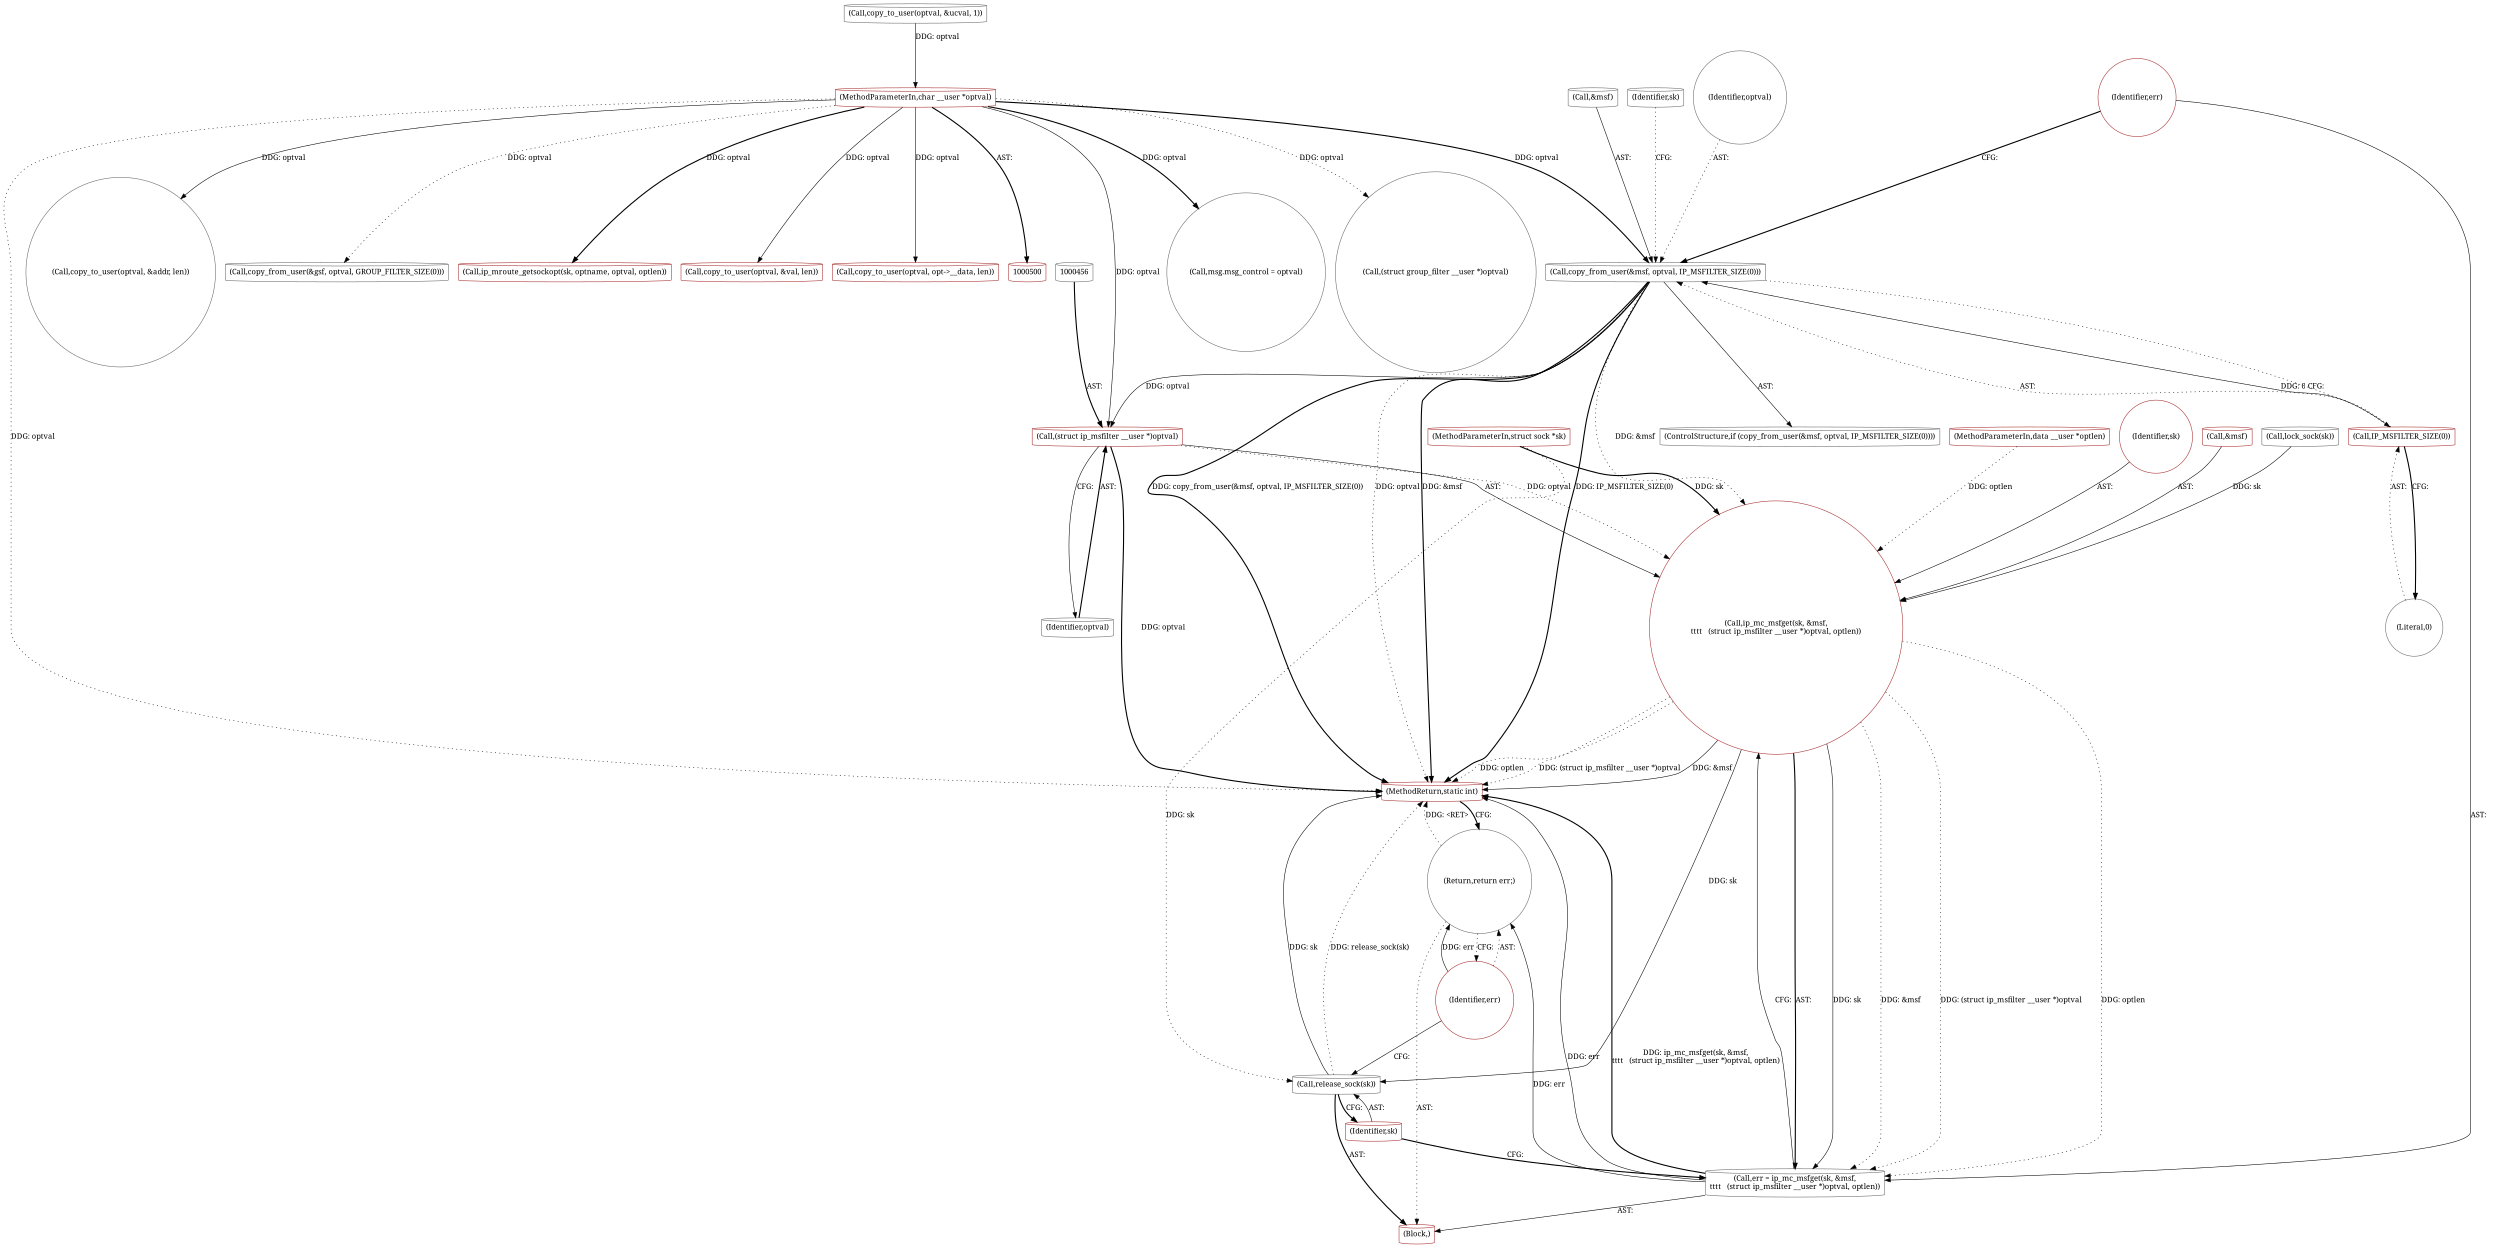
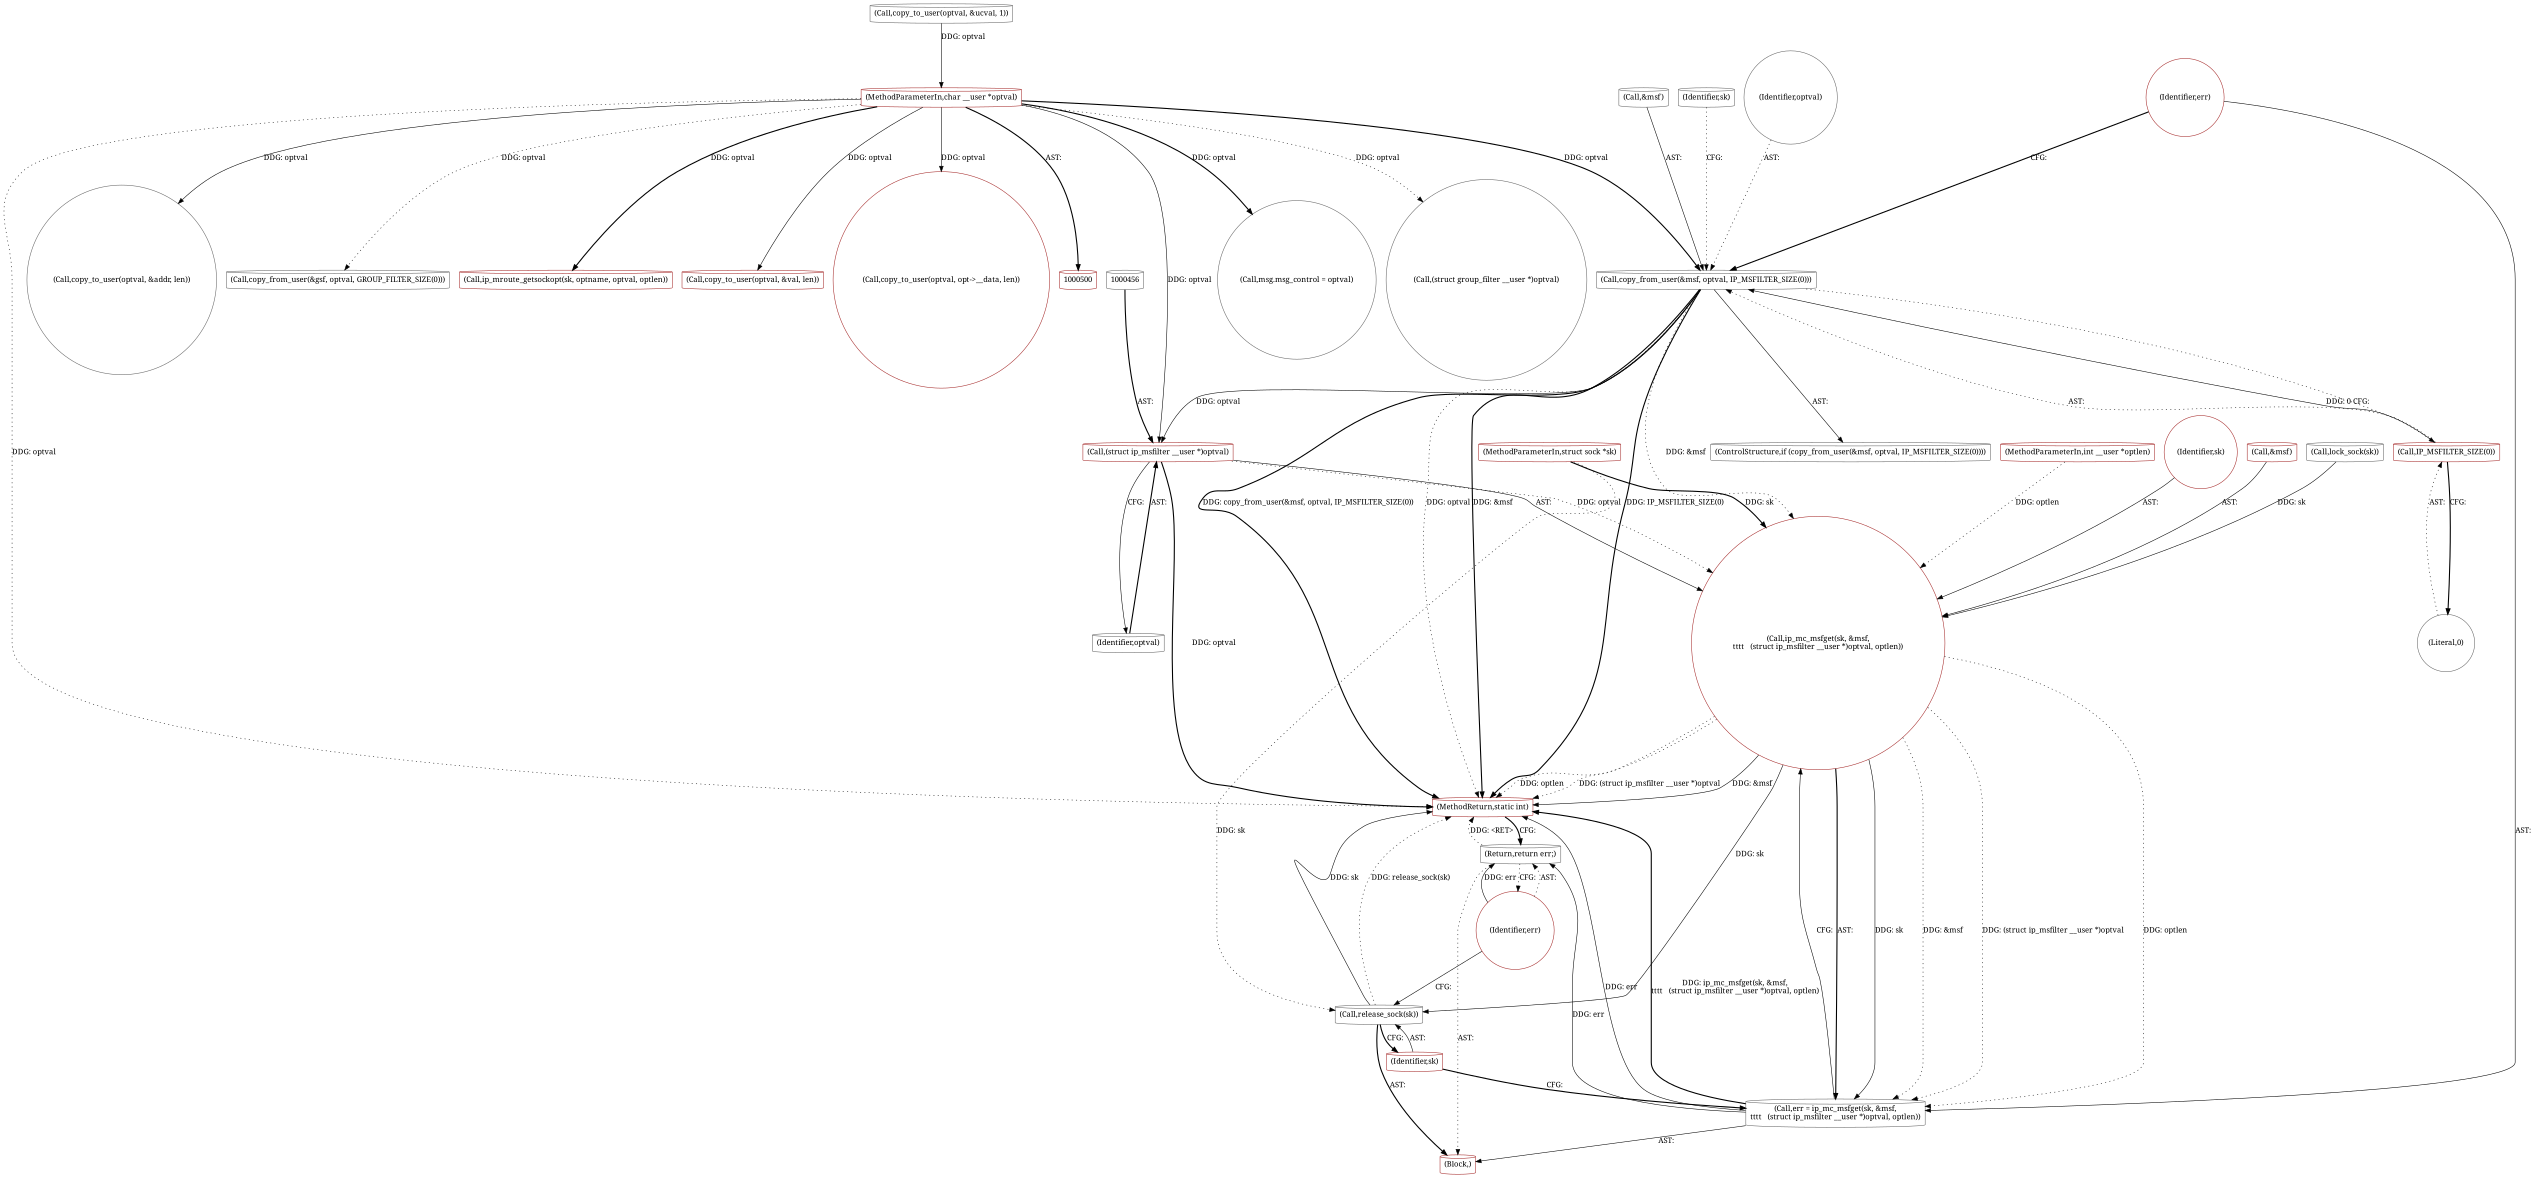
(916, 272) -> (941, 280)
(2030, 437) -> (2078, 452)
(1480, 881) -> (1521, 854)
